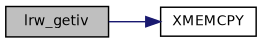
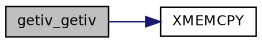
(57, 22) -> (57, 22)
